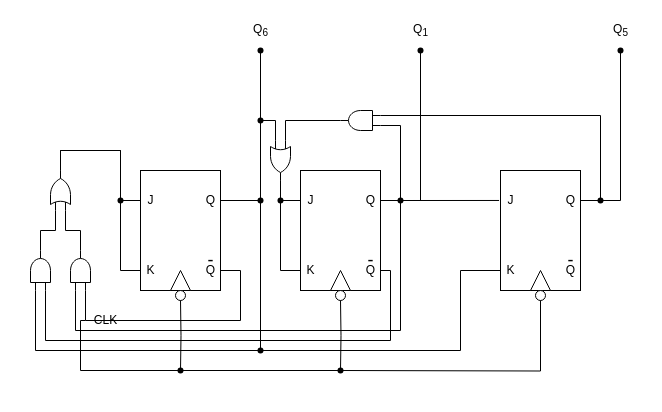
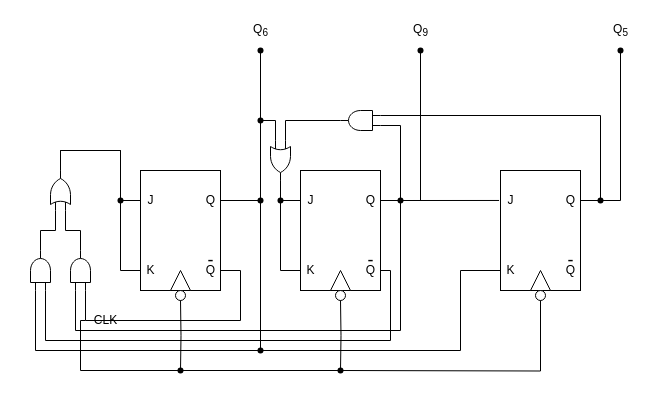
(421, 31) -> (421, 31)
